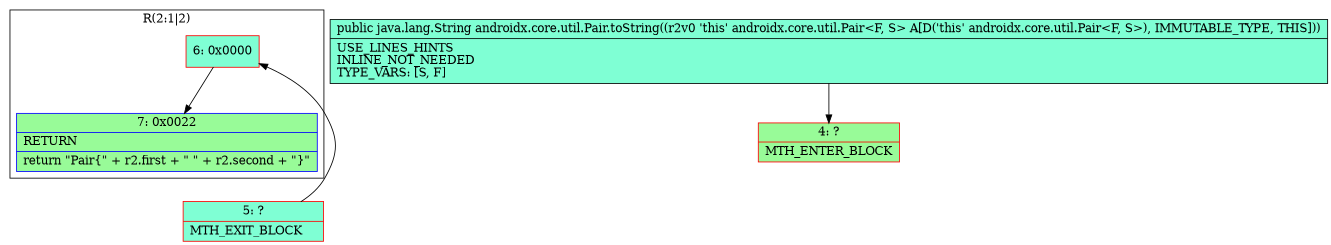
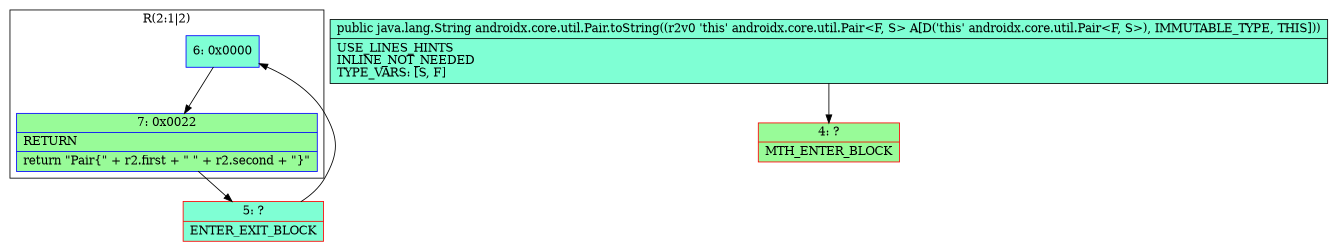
(223, 51) -> (223, 51)
none -> (212, 184)
(246, 231) -> (253, 231)
